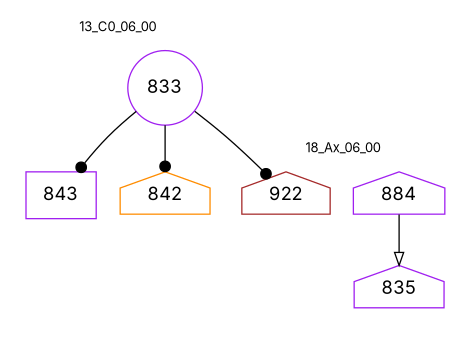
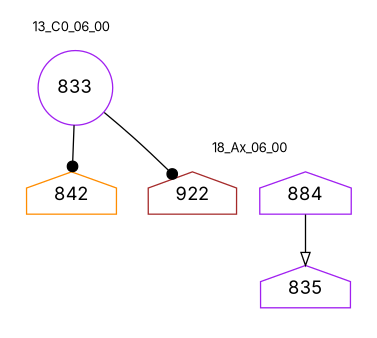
(61, 195) -> none
